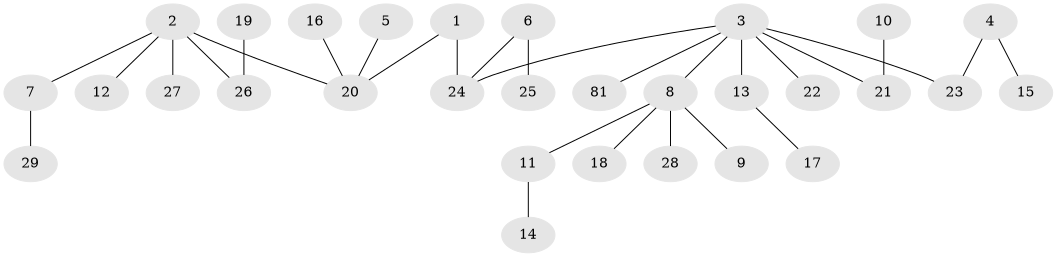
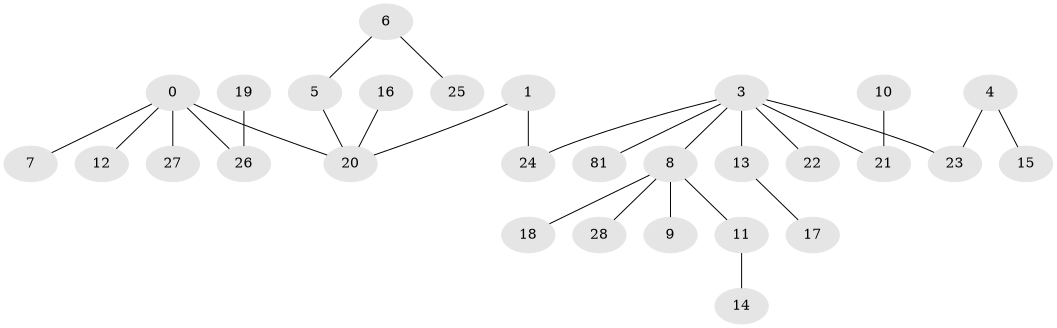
(173, 22) -> (173, 93)
(493, 57) -> (351, 57)
(31, 164) -> none
